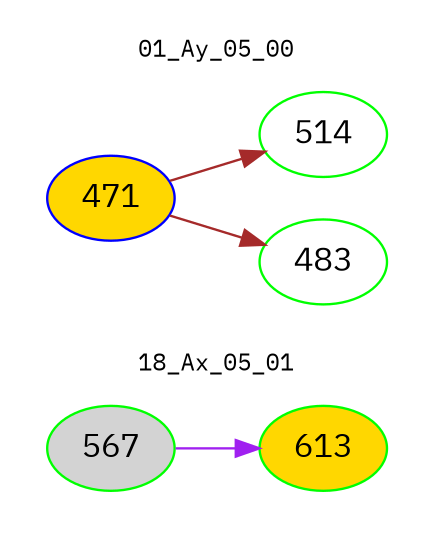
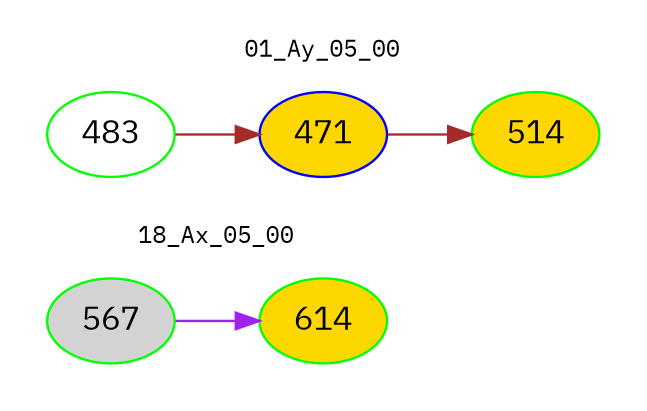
(323, 135) -> (536, 135)
(206, 227) -> (206, 135)
(217, 365) -> (217, 237)
(323, 448) -> (323, 321)
